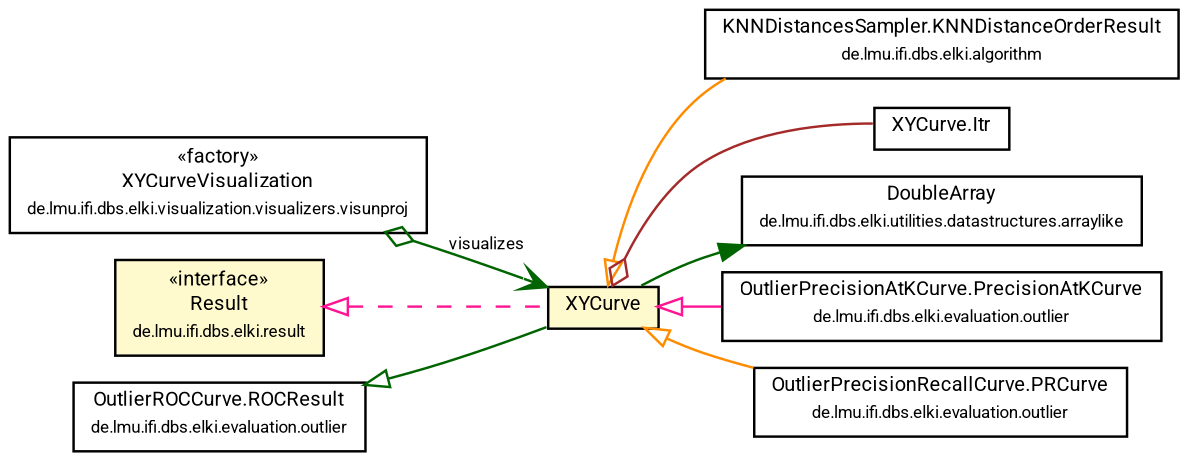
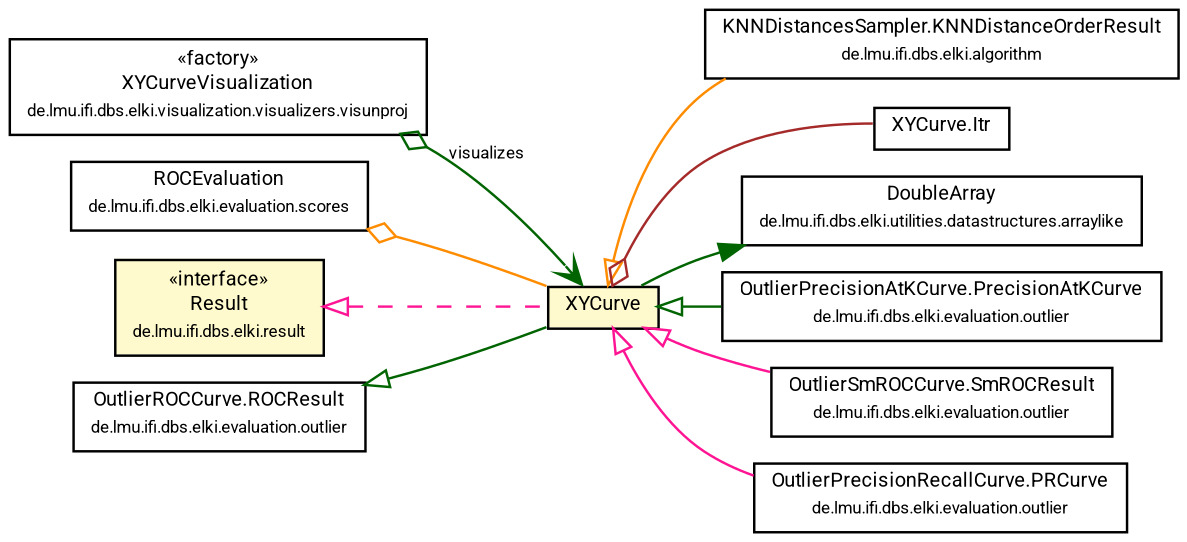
none -> (218, 196)
(702, 307) -> (702, 307)
(709, 355) -> (676, 427)
none -> (941, 402)
